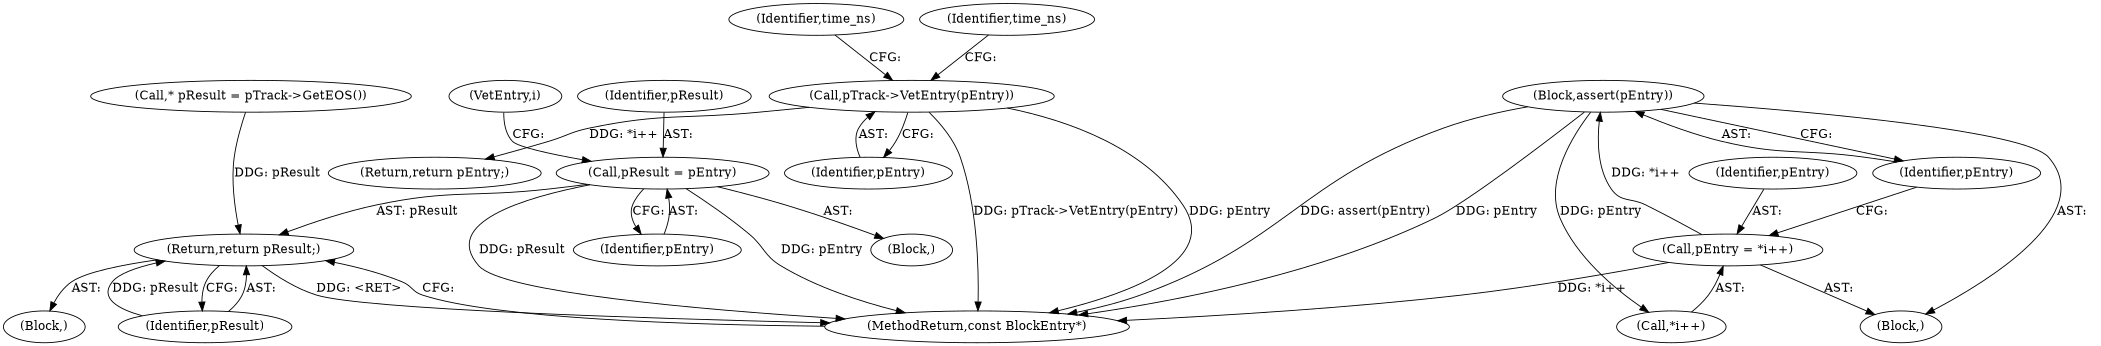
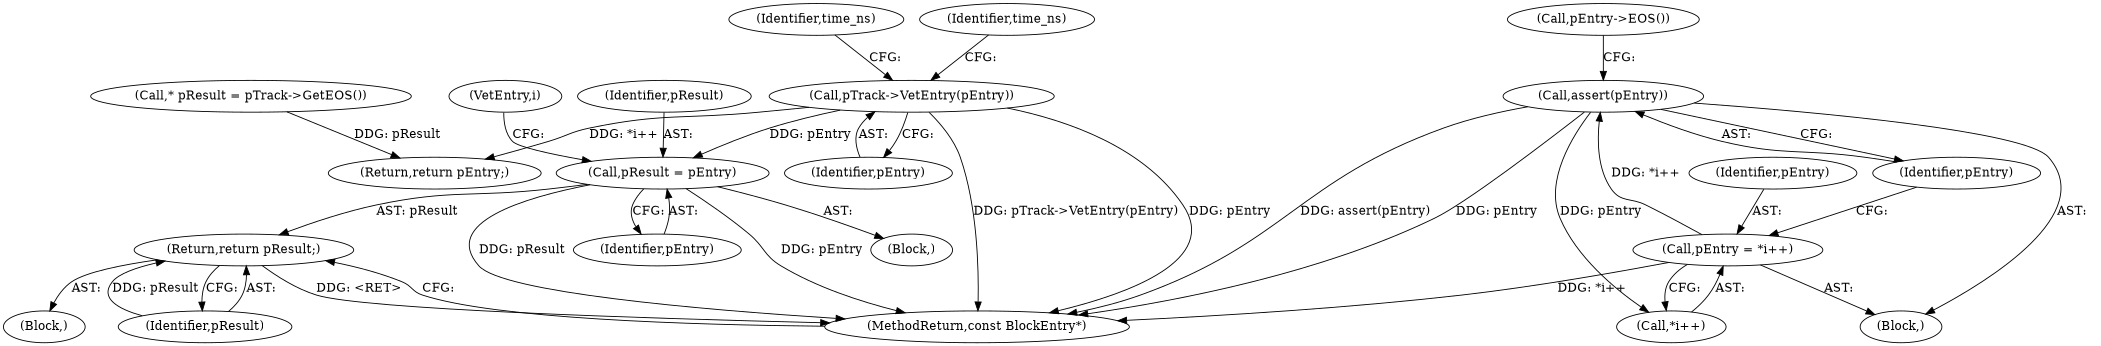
none -> (1603, 19)
(1603, 96) -> (1603, 96)
none -> (770, 128)
(233, 168) -> (339, 133)
none -> (1670, 280)
